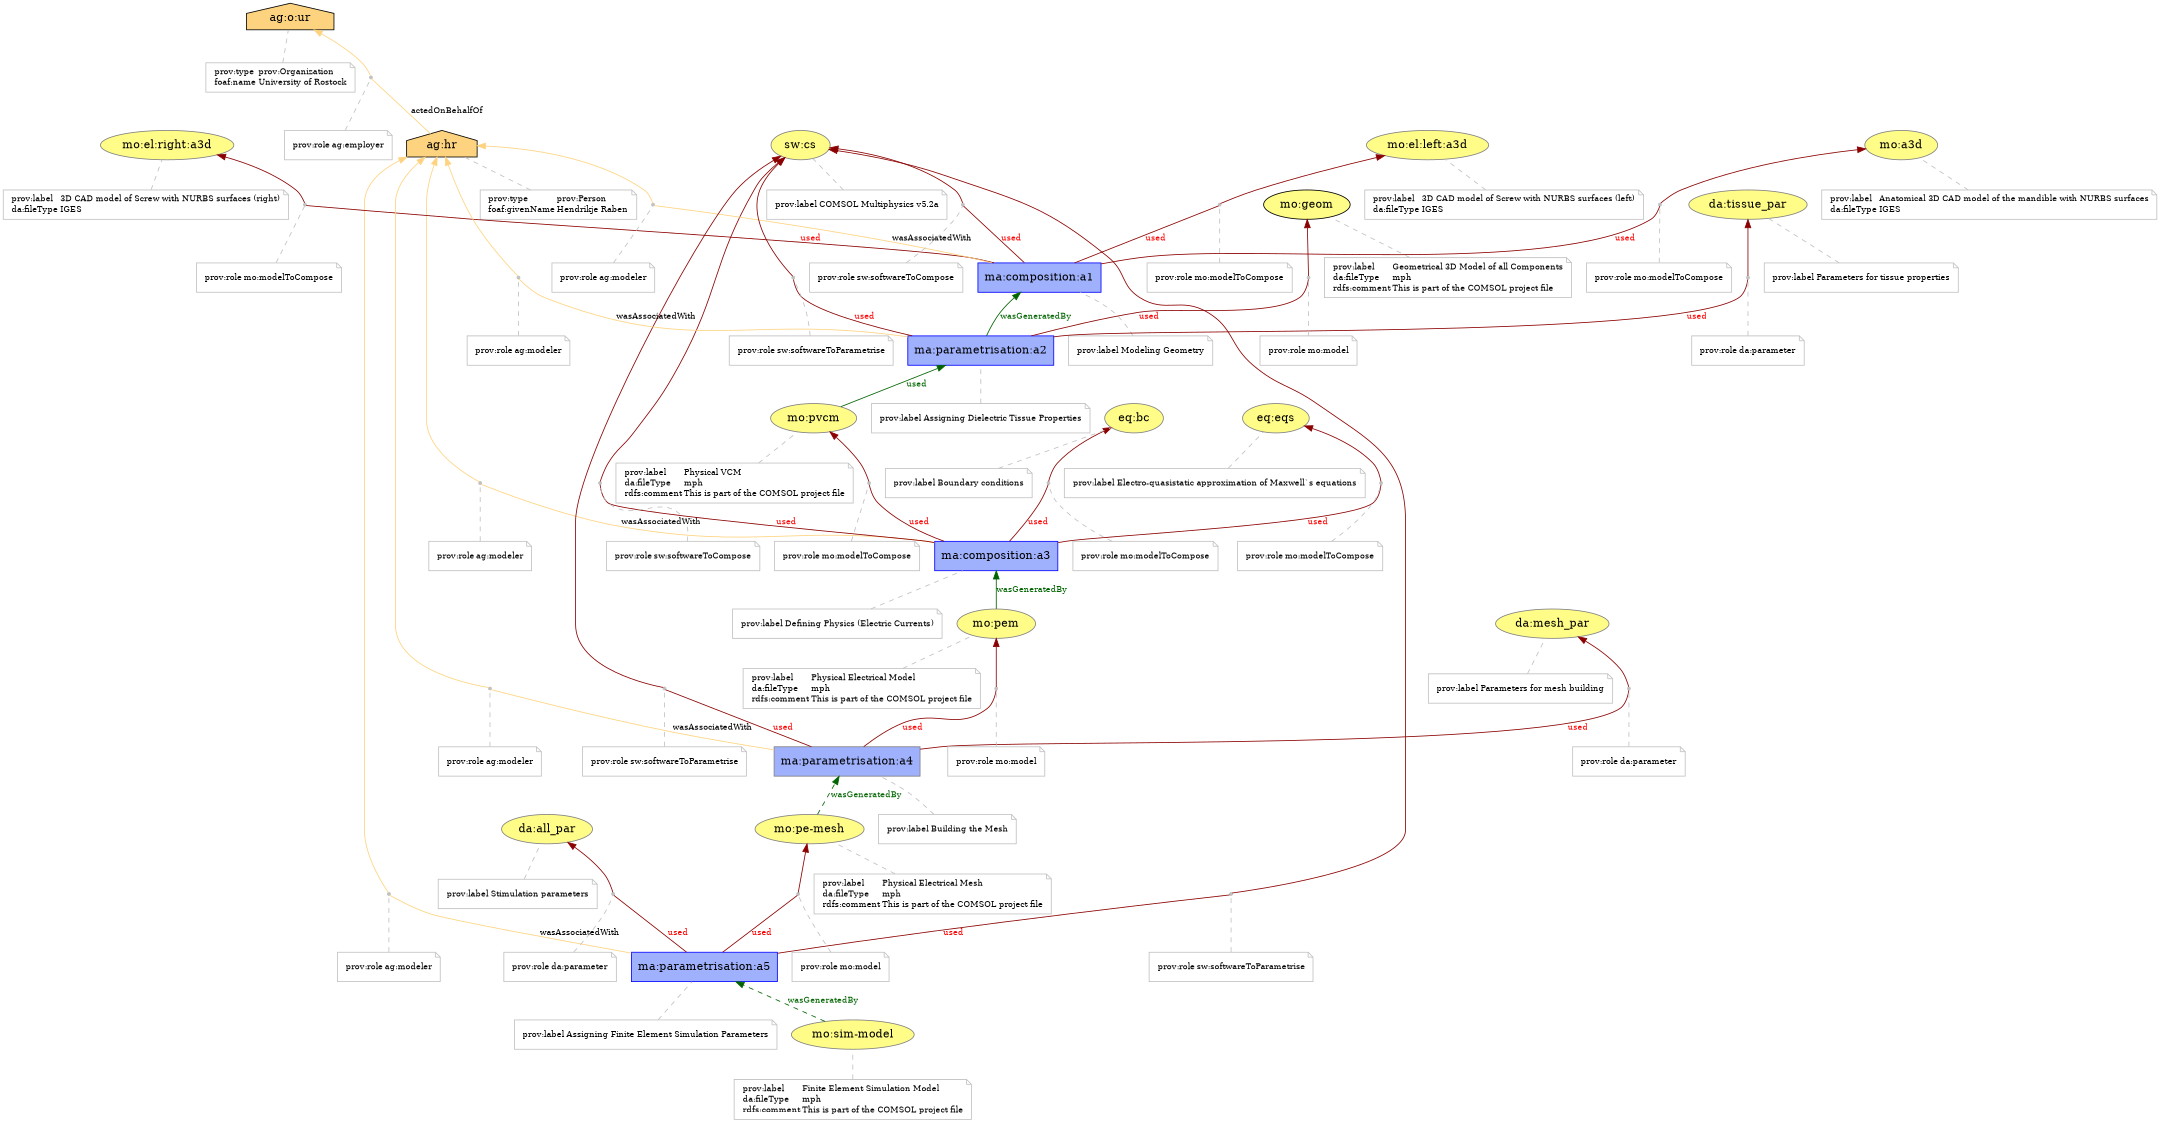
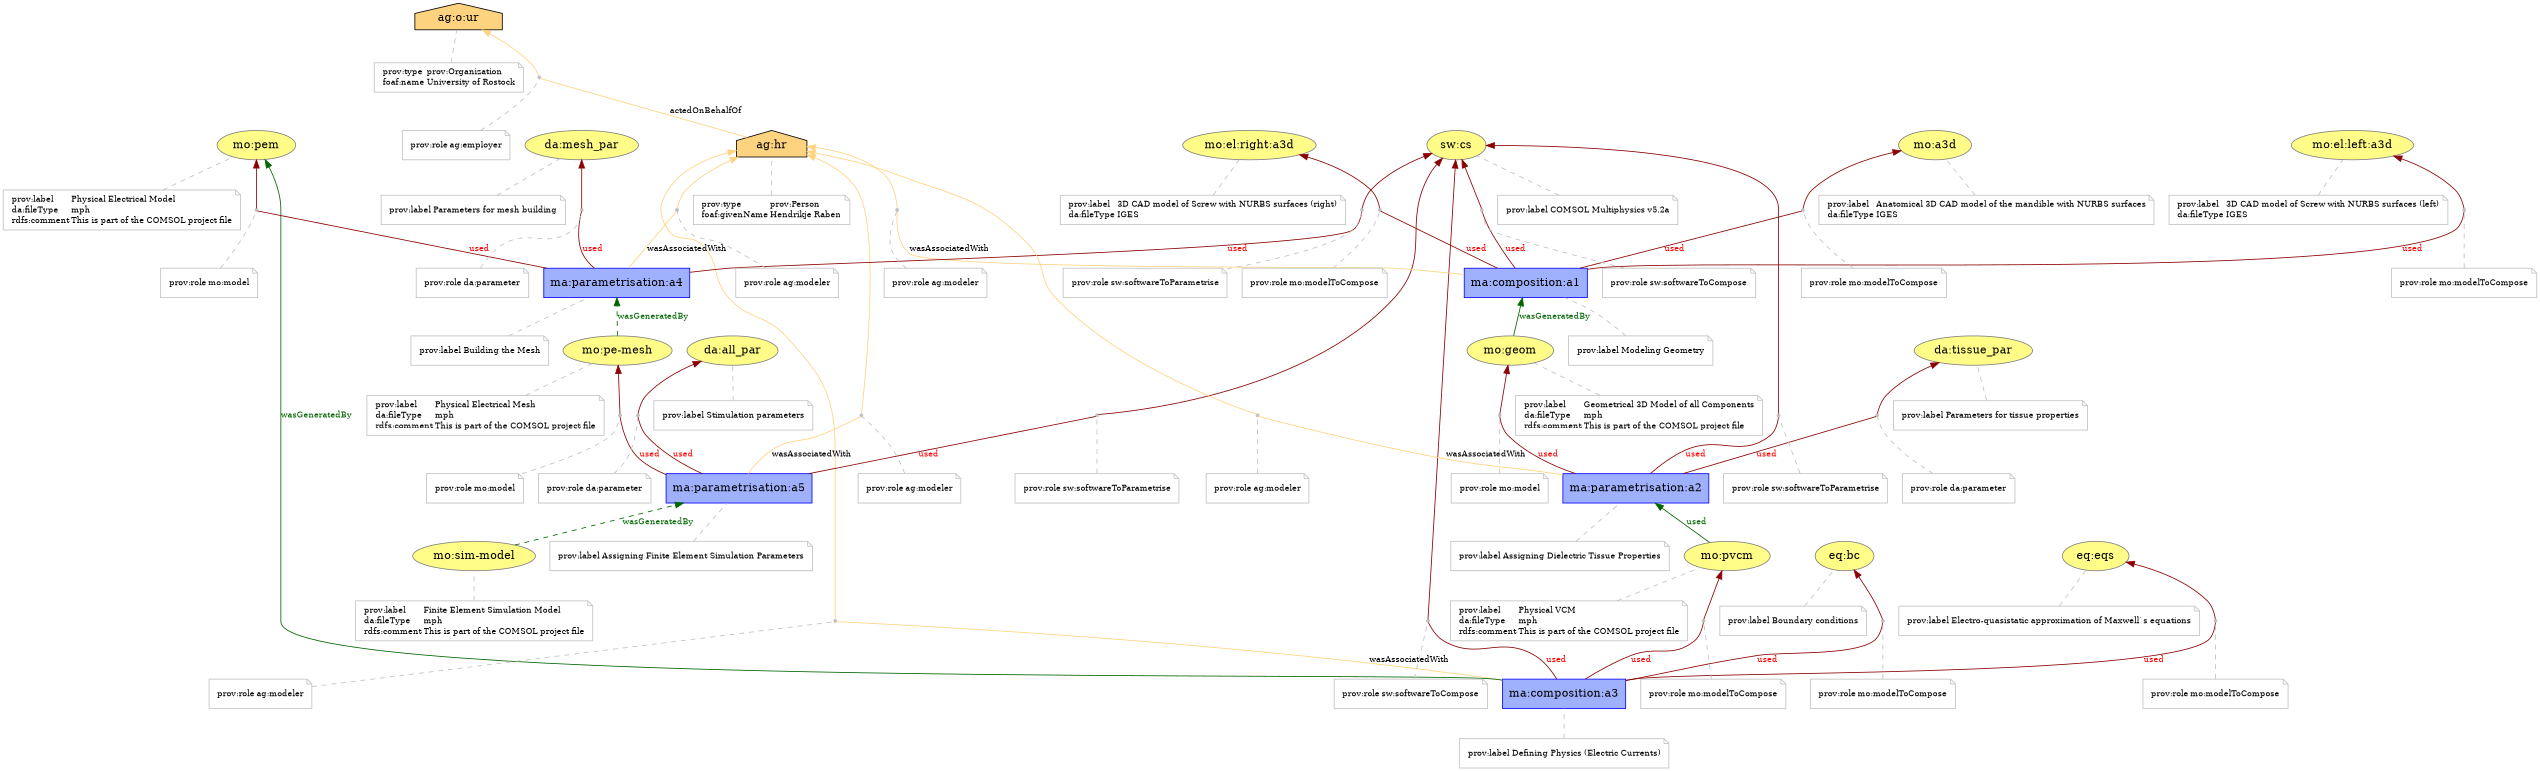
(1307, 205) -> (1510, 351)
(998, 315) -> (1517, 321)
(996, 594) -> (660, 668)
(847, 761) -> (617, 283)
